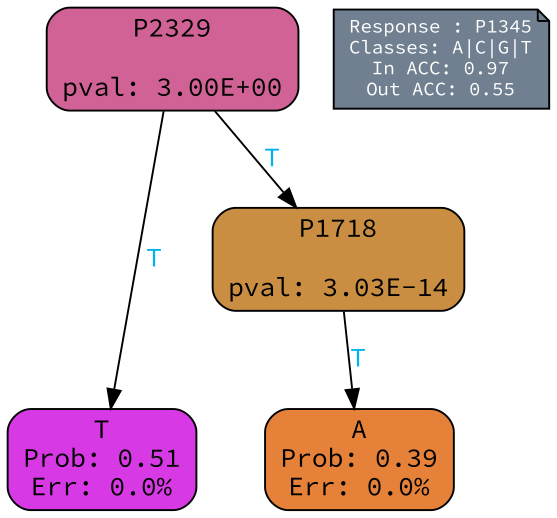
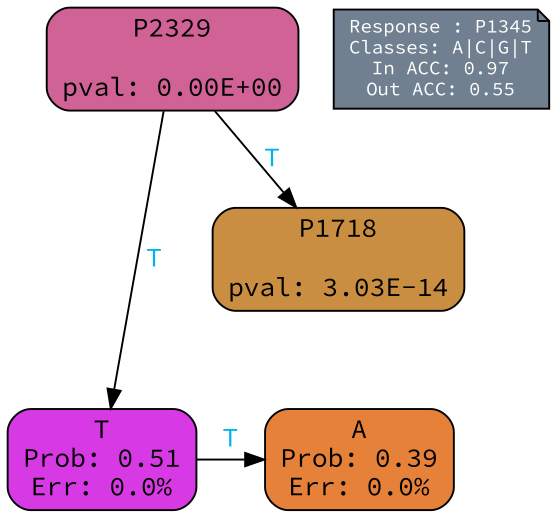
(173, 59) -> (173, 59)
(348, 350) -> (221, 460)
